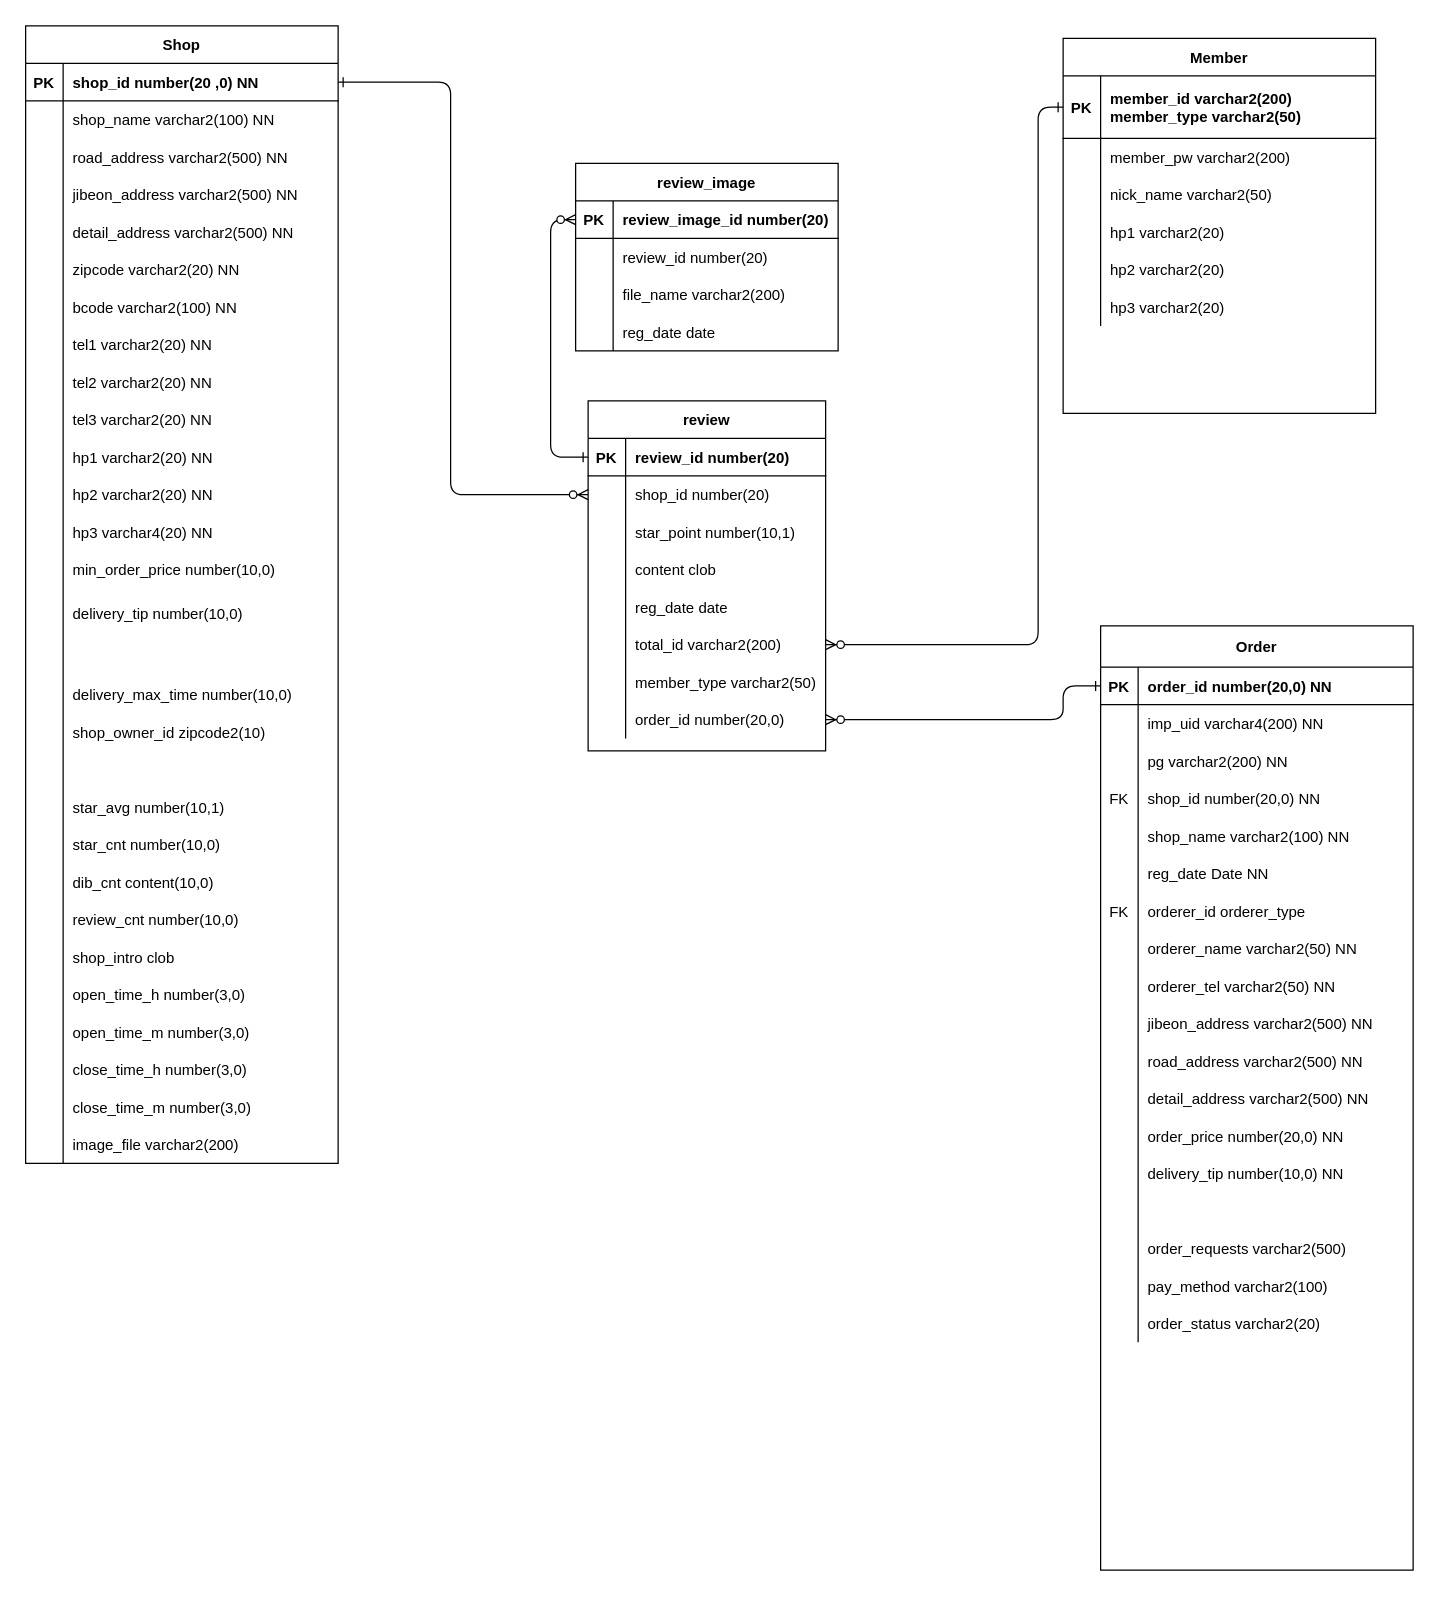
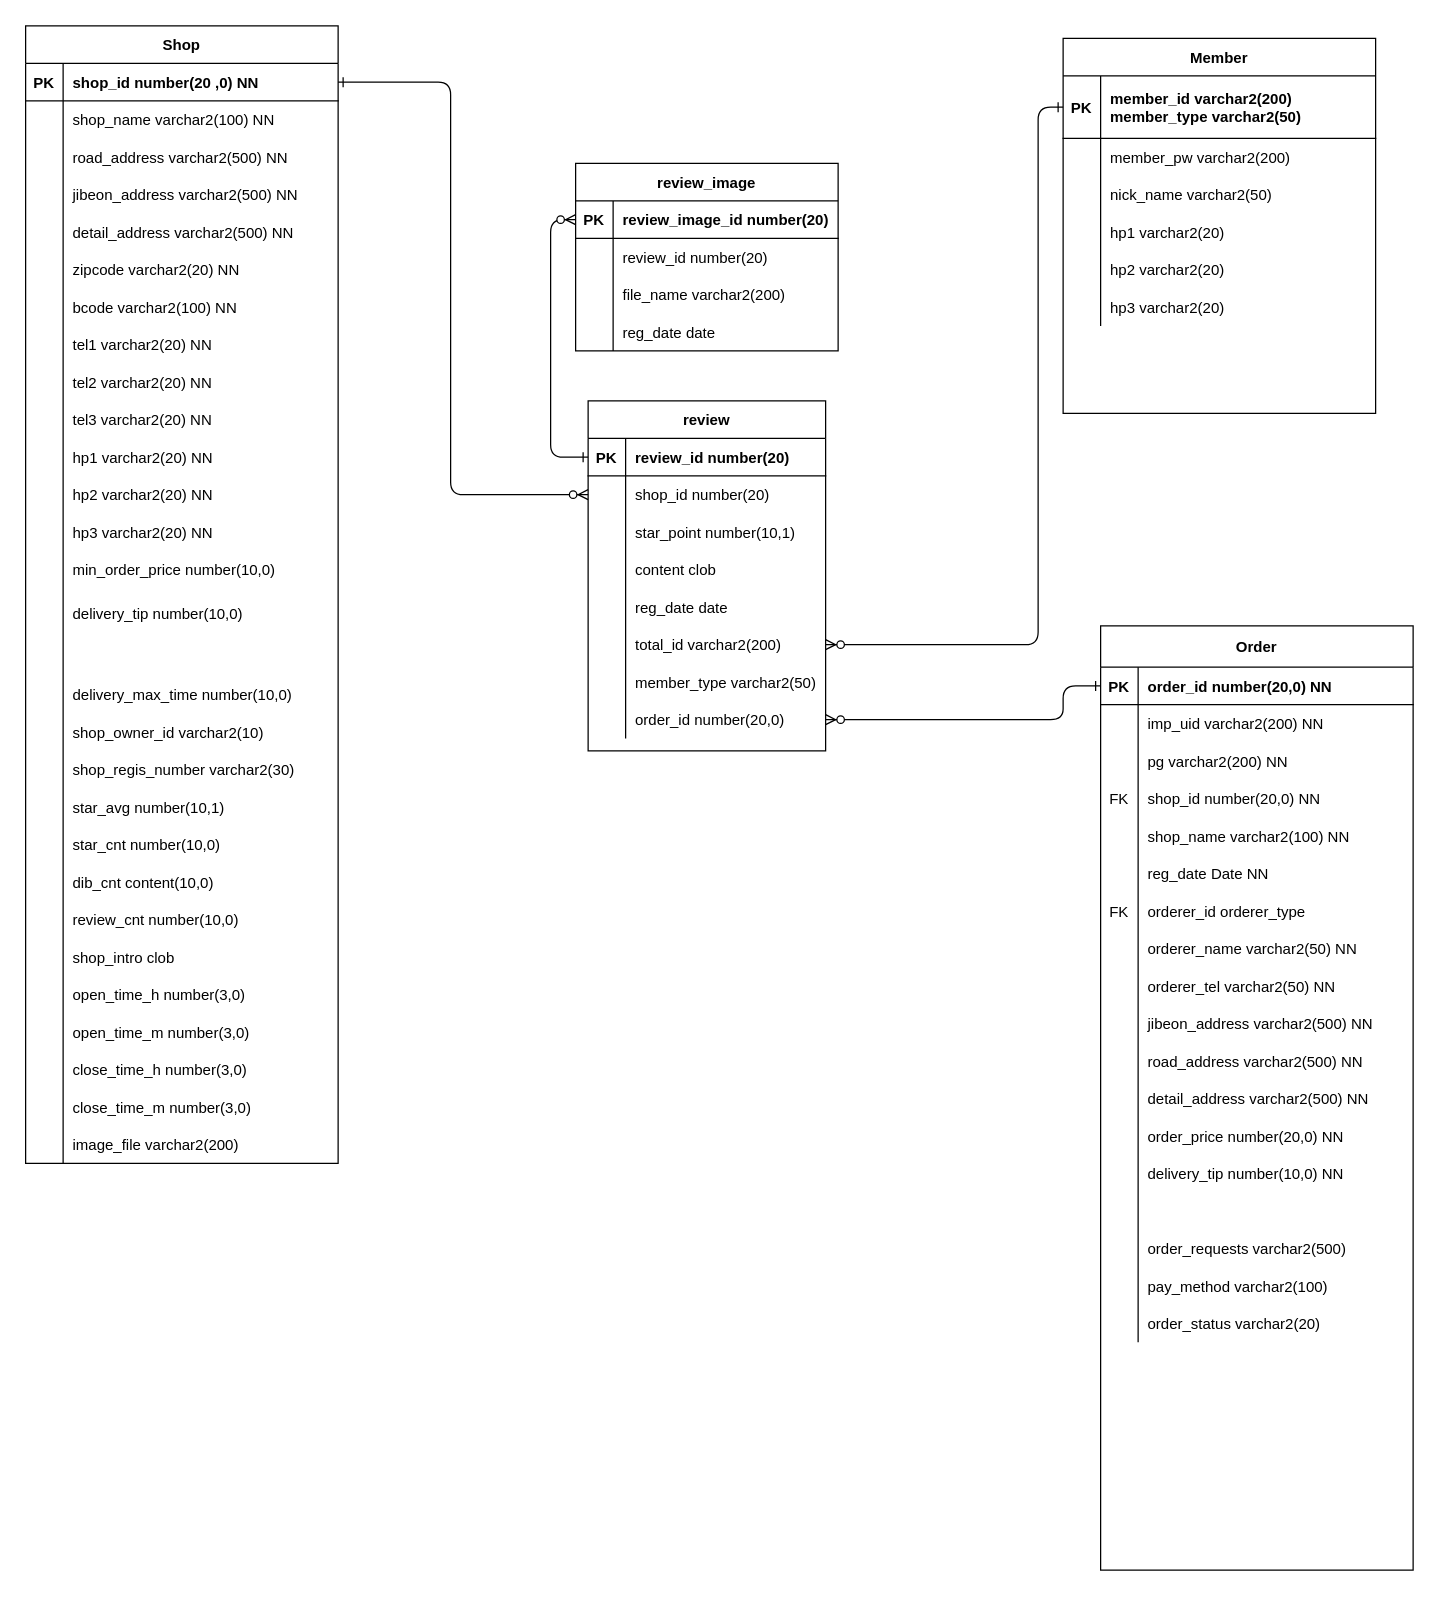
(150, 533) -> (150, 533)
(1241, 724) -> (1241, 724)
(176, 733) -> (178, 733)
none -> (201, 769)
